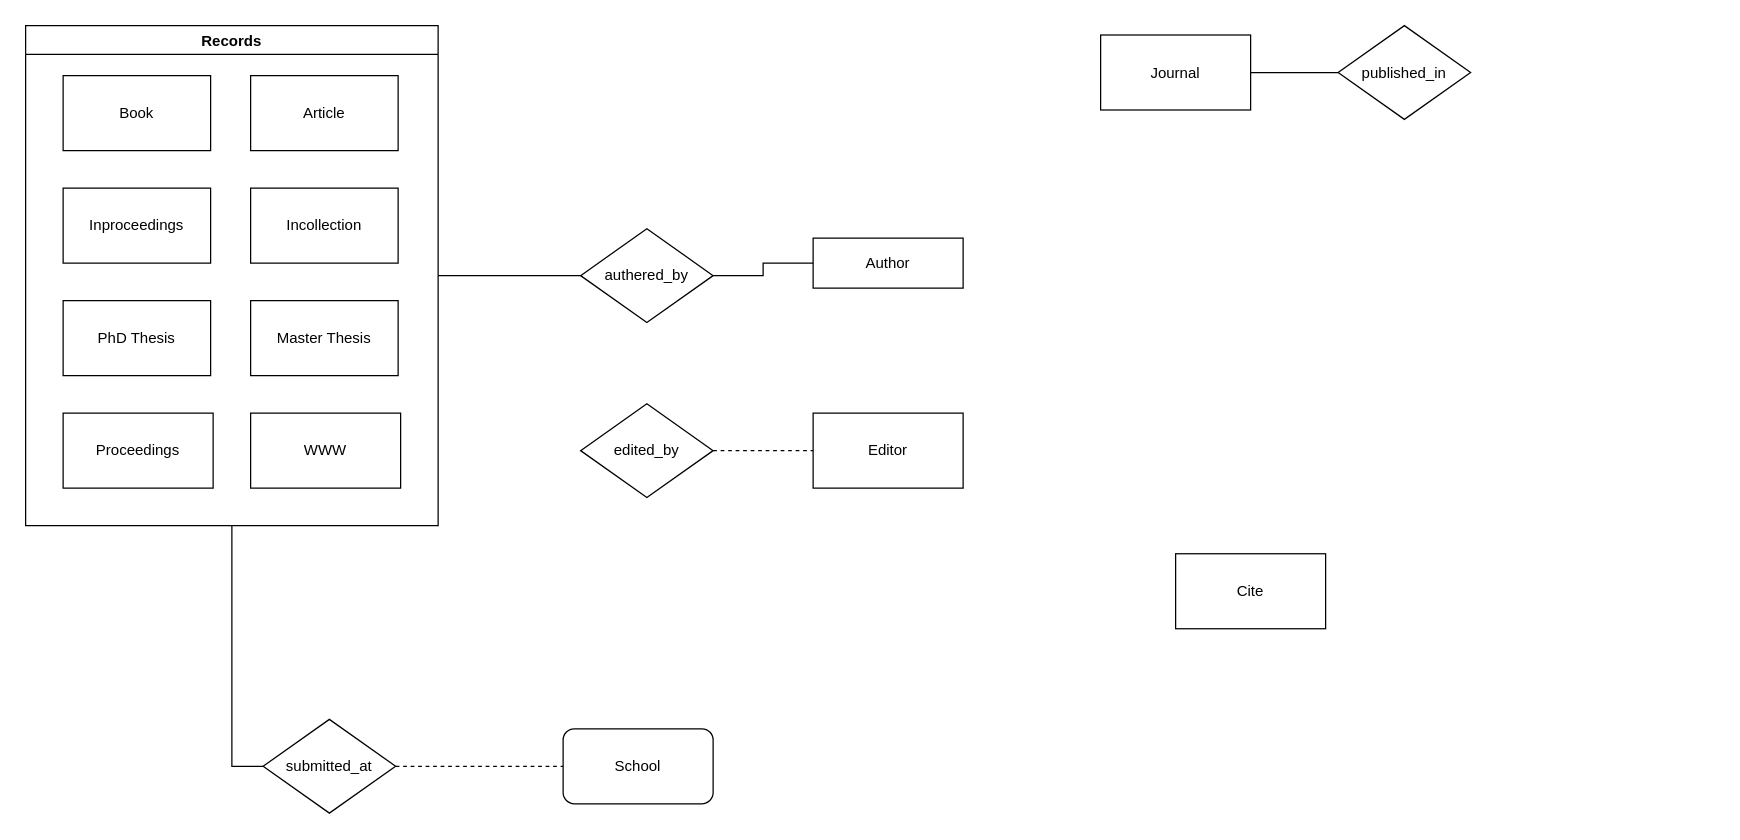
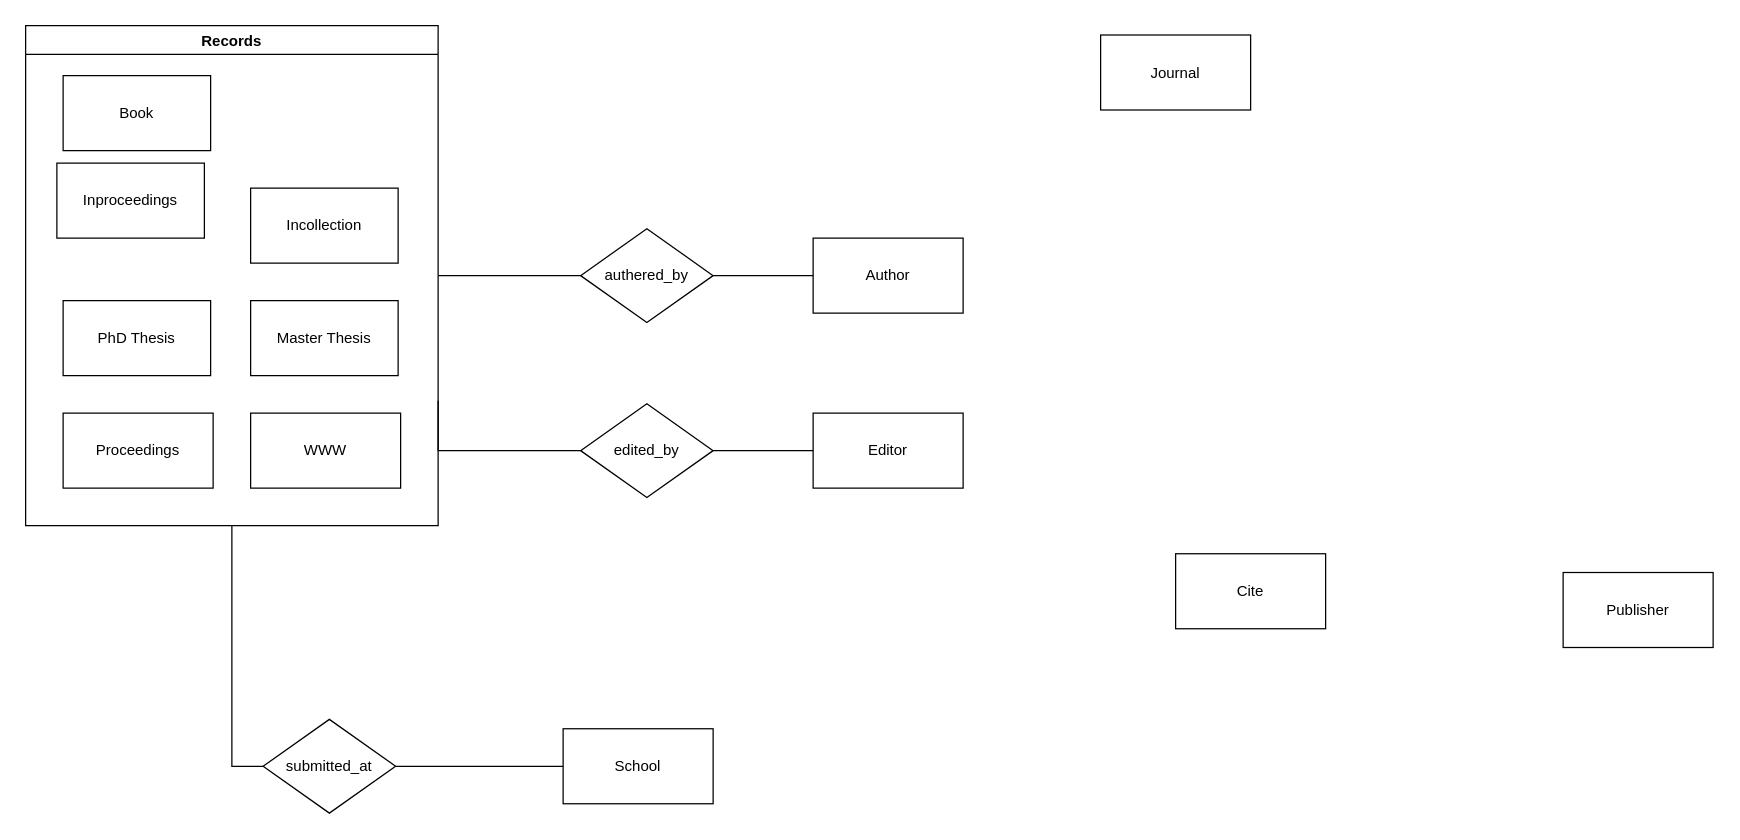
(1294, 73) -> none
(1404, 73) -> none
(324, 113) -> none
(137, 226) -> (131, 201)
(888, 263) -> (888, 276)
none -> (510, 451)
(763, 451) -> (763, 451)
none -> (1638, 610)
(479, 766) -> (479, 766)
(638, 766) -> (638, 766)
